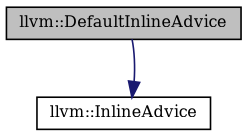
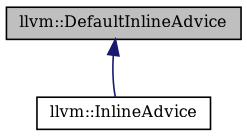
(134, 60) -> (113, 77)
